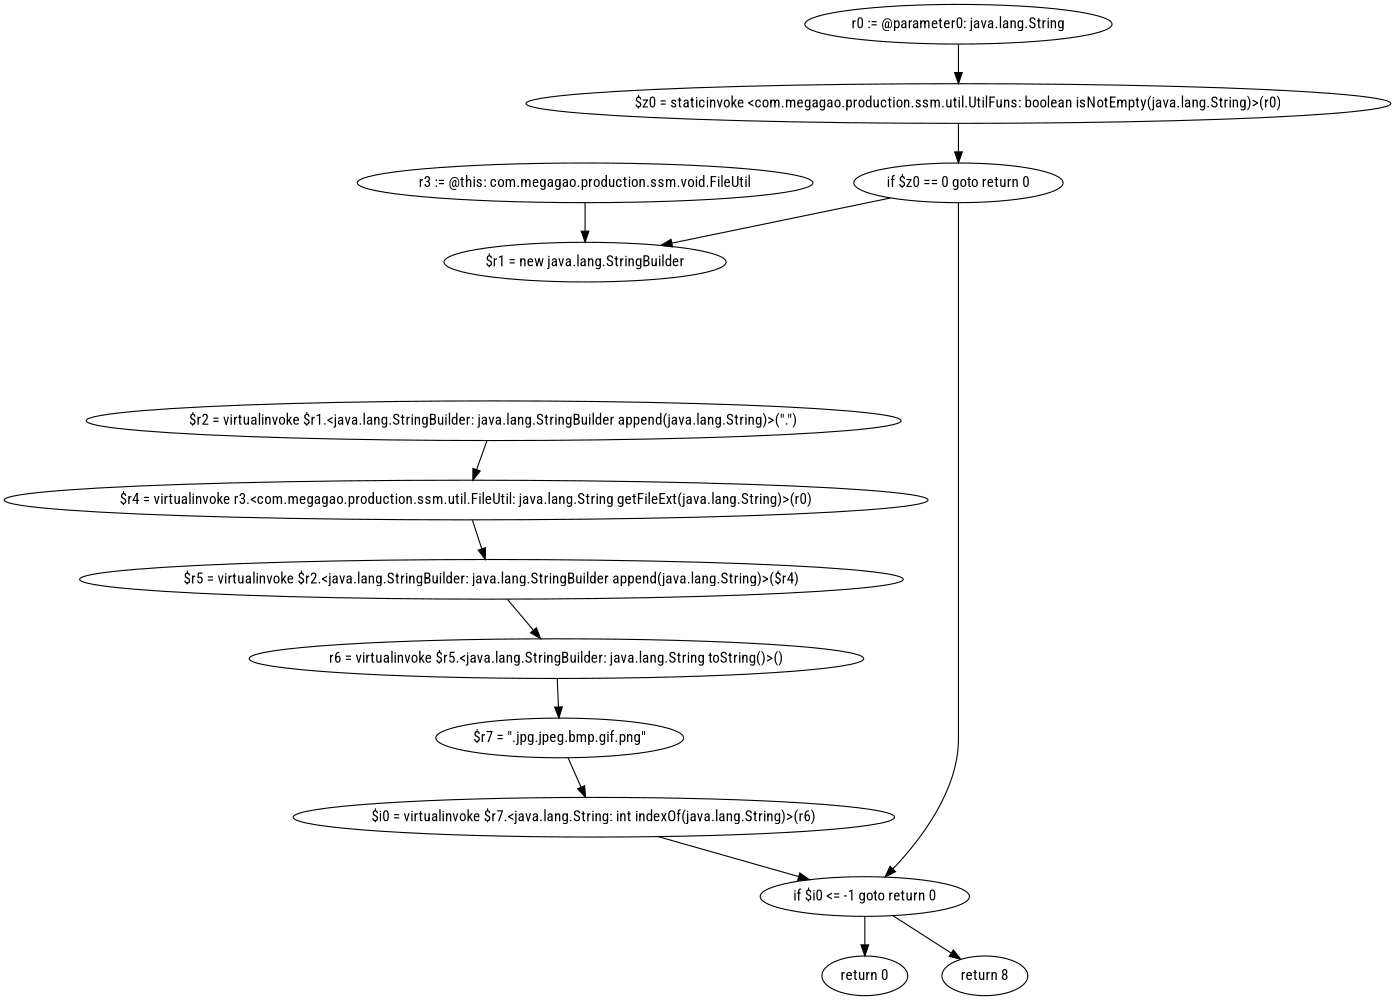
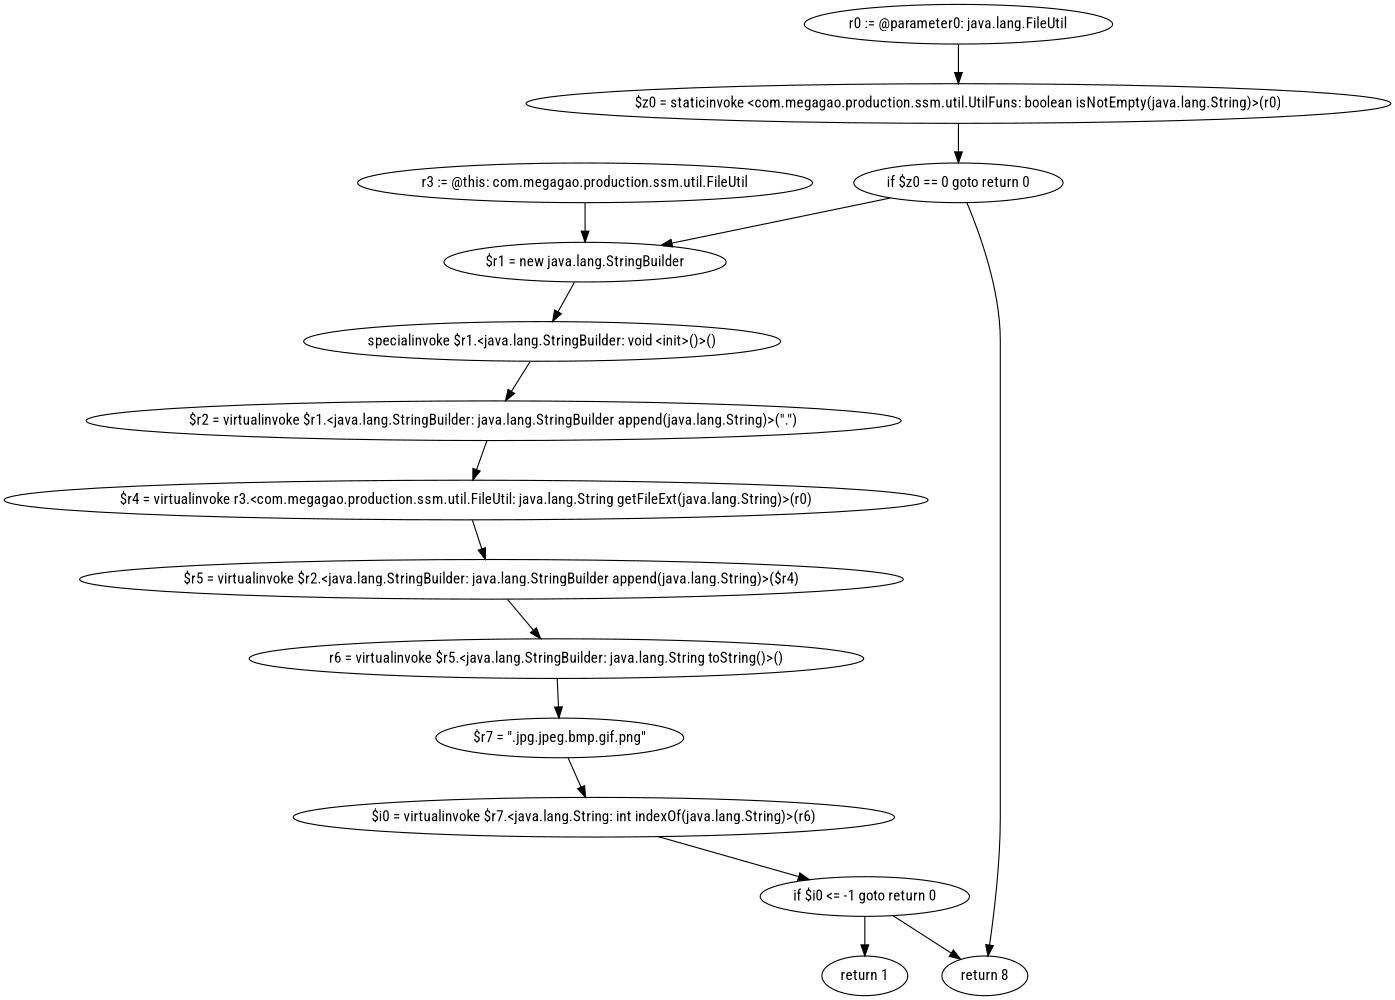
(958, 24) -> (958, 24)
(585, 183) -> (585, 183)
none -> (542, 341)
(958, 545) -> (1000, 572)
(865, 976) -> (865, 976)
